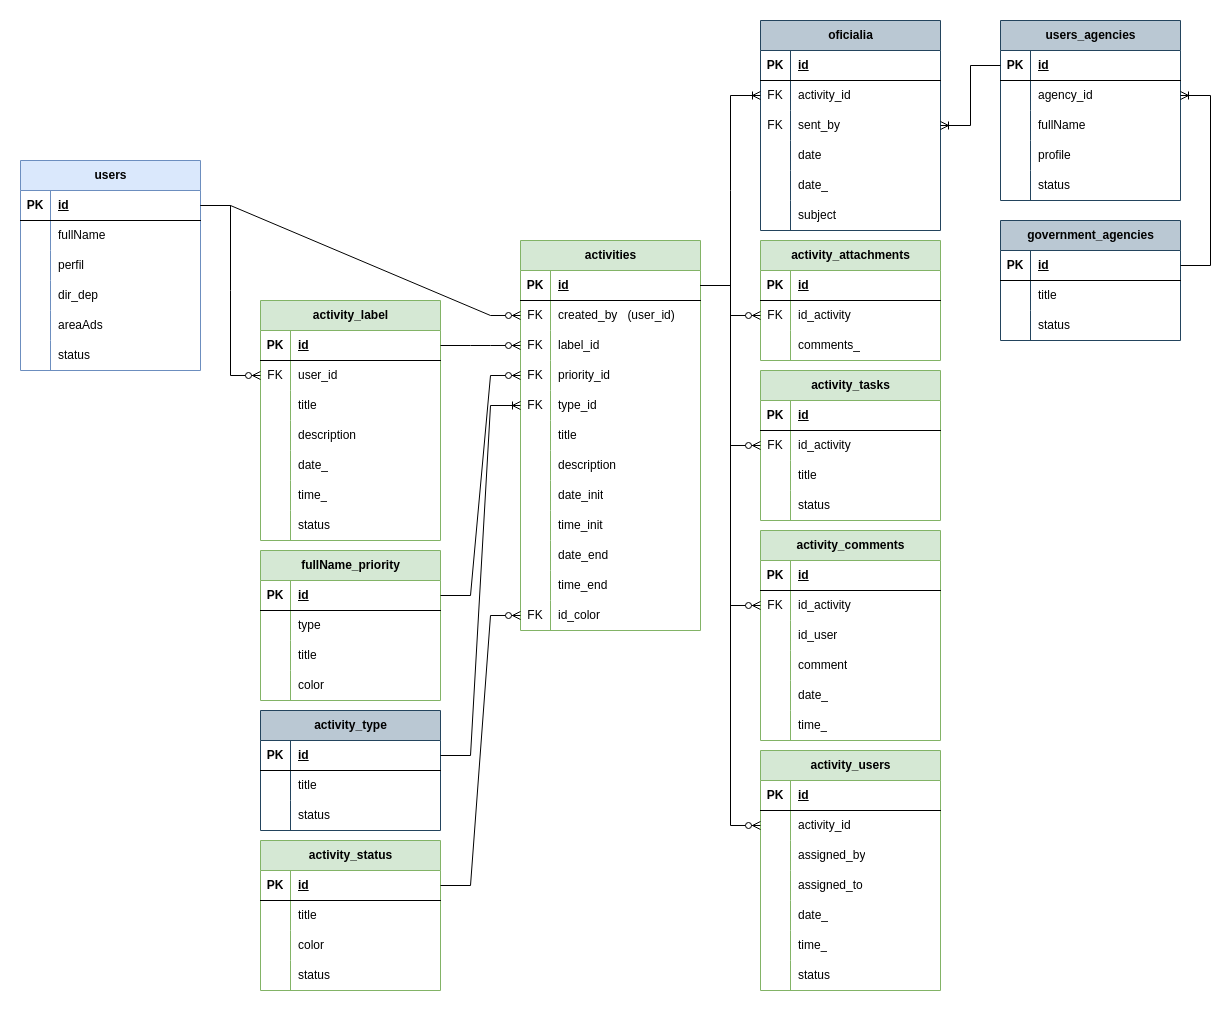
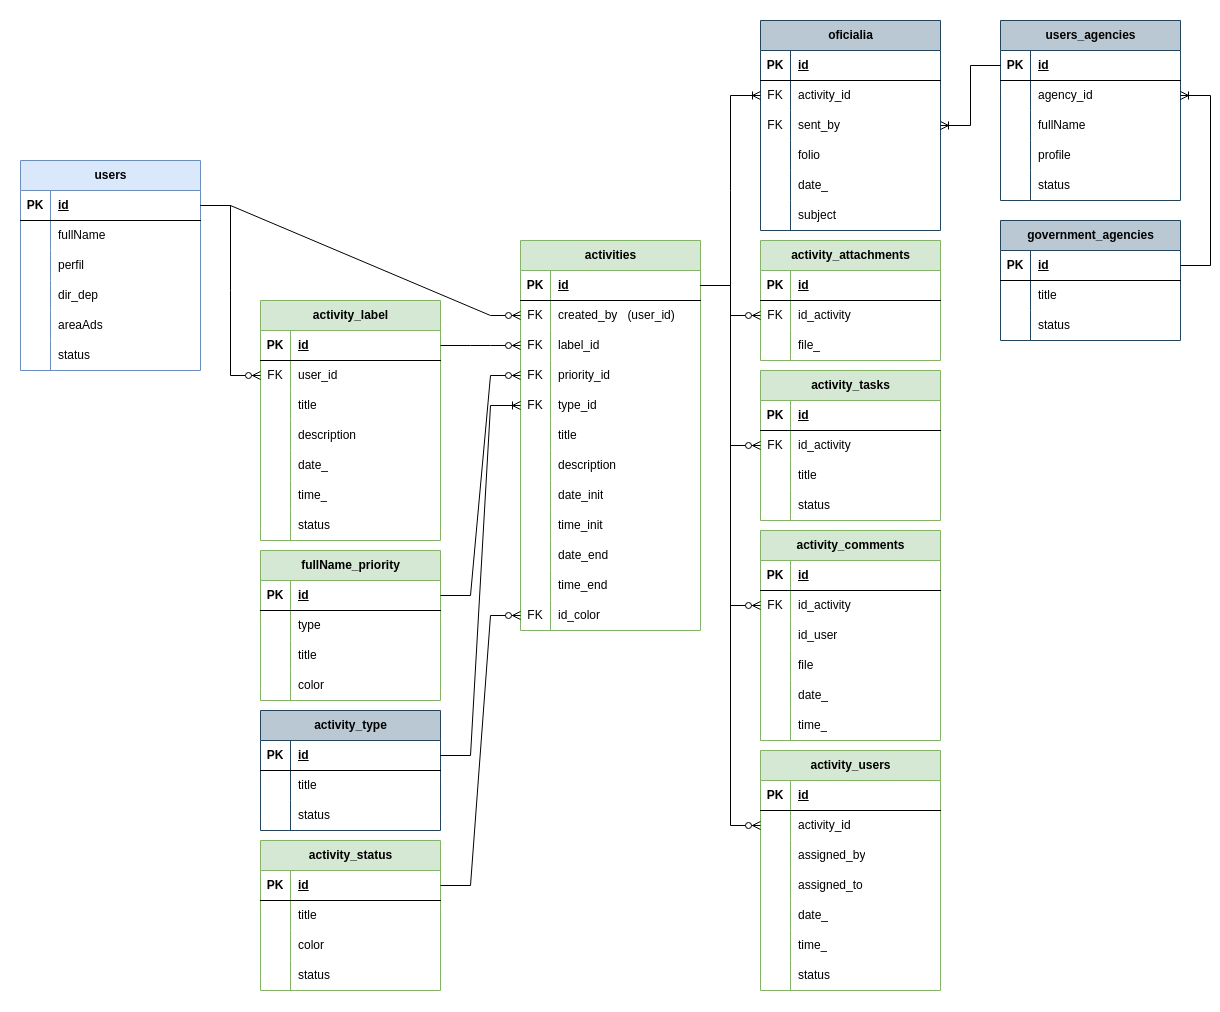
(812, 156) -> (812, 156)
(829, 346) -> (812, 346)
(822, 666) -> (809, 666)
